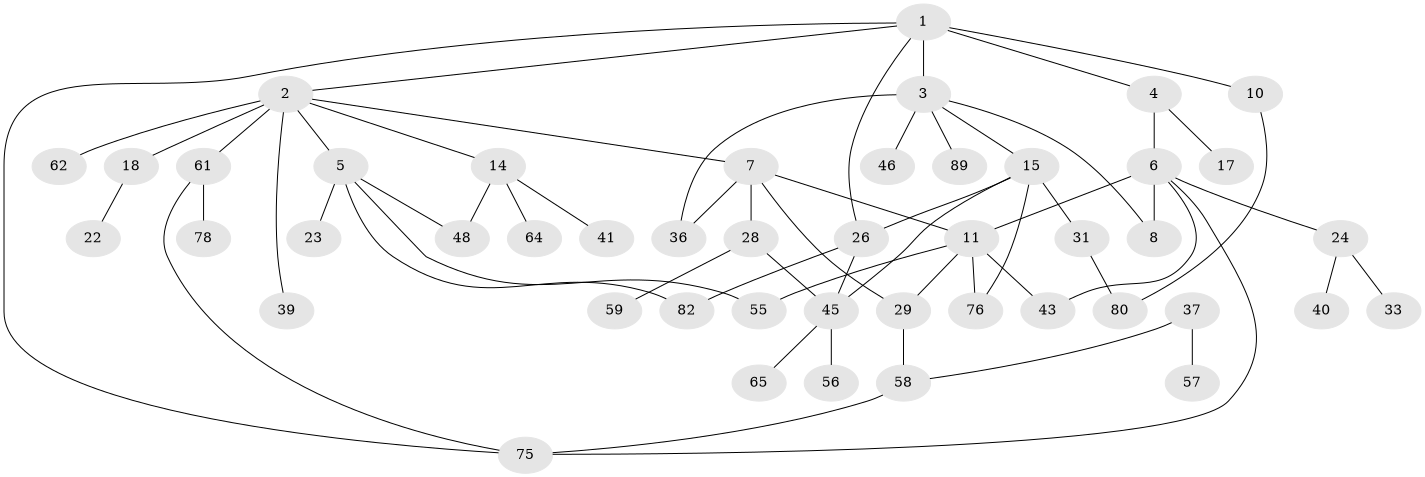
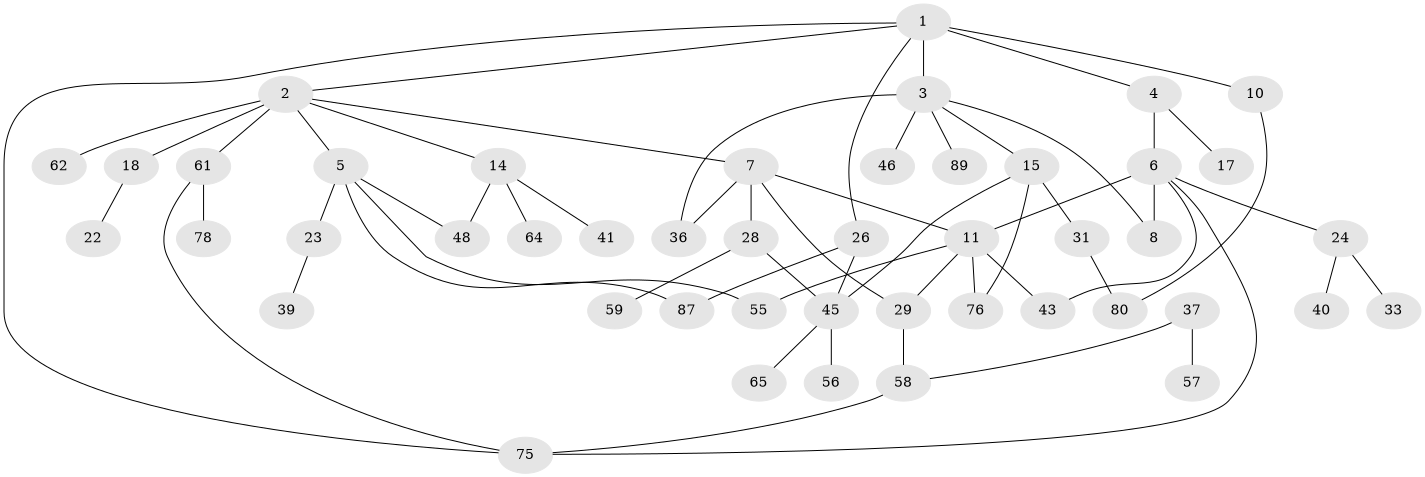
(277, 203) -> (300, 275)
(948, 204) -> none
(687, 311) -> (687, 311)
